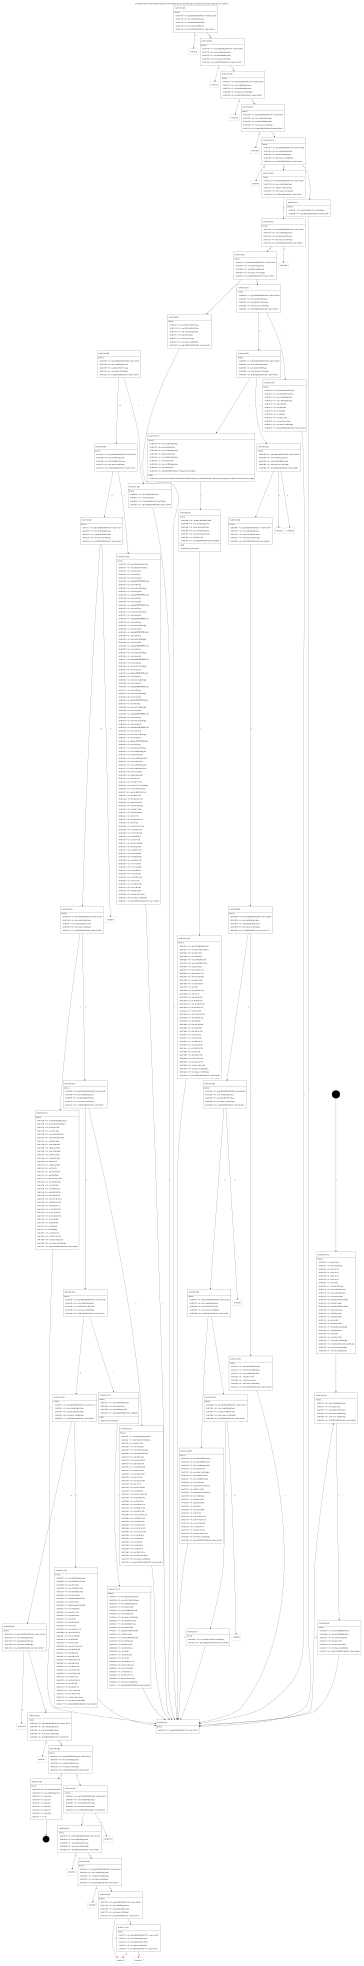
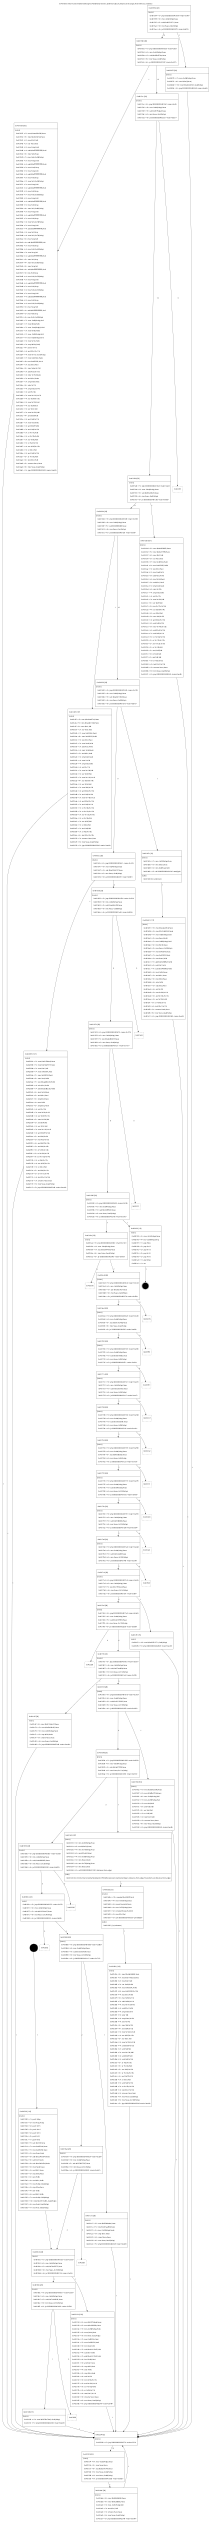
(309, 181) -> (146, 1613)
(285, 499) -> (44, 1933)
(336, 1373) -> (48, 2229)
(125, 1954) -> (118, 1401)
